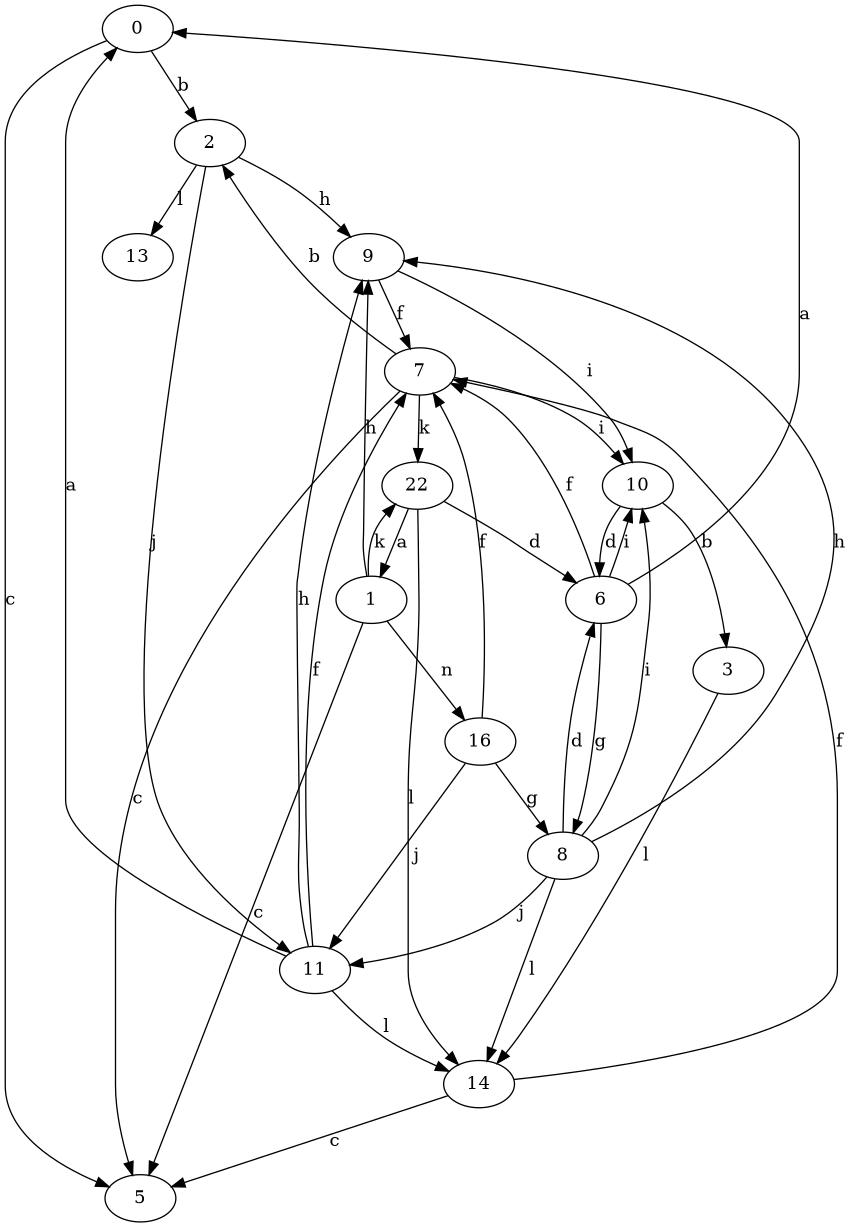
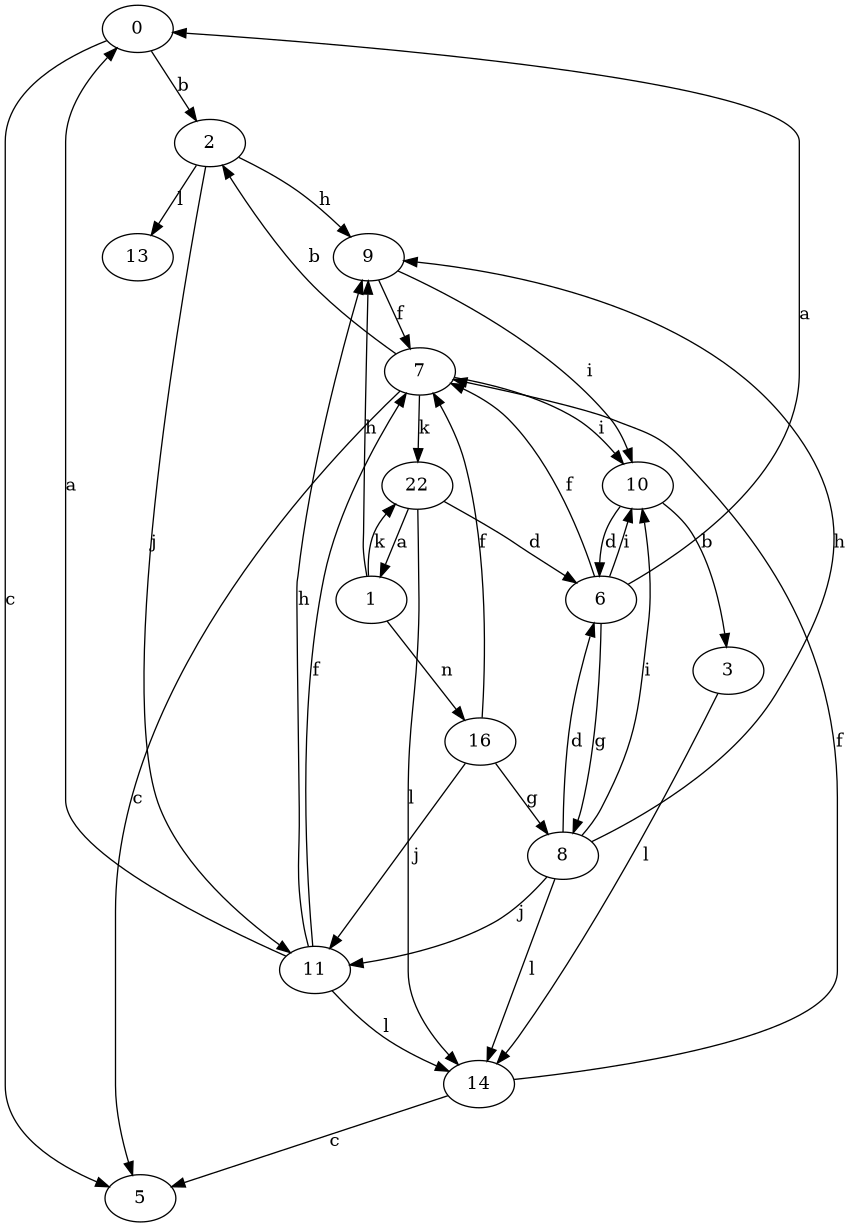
(258, 893) -> none
